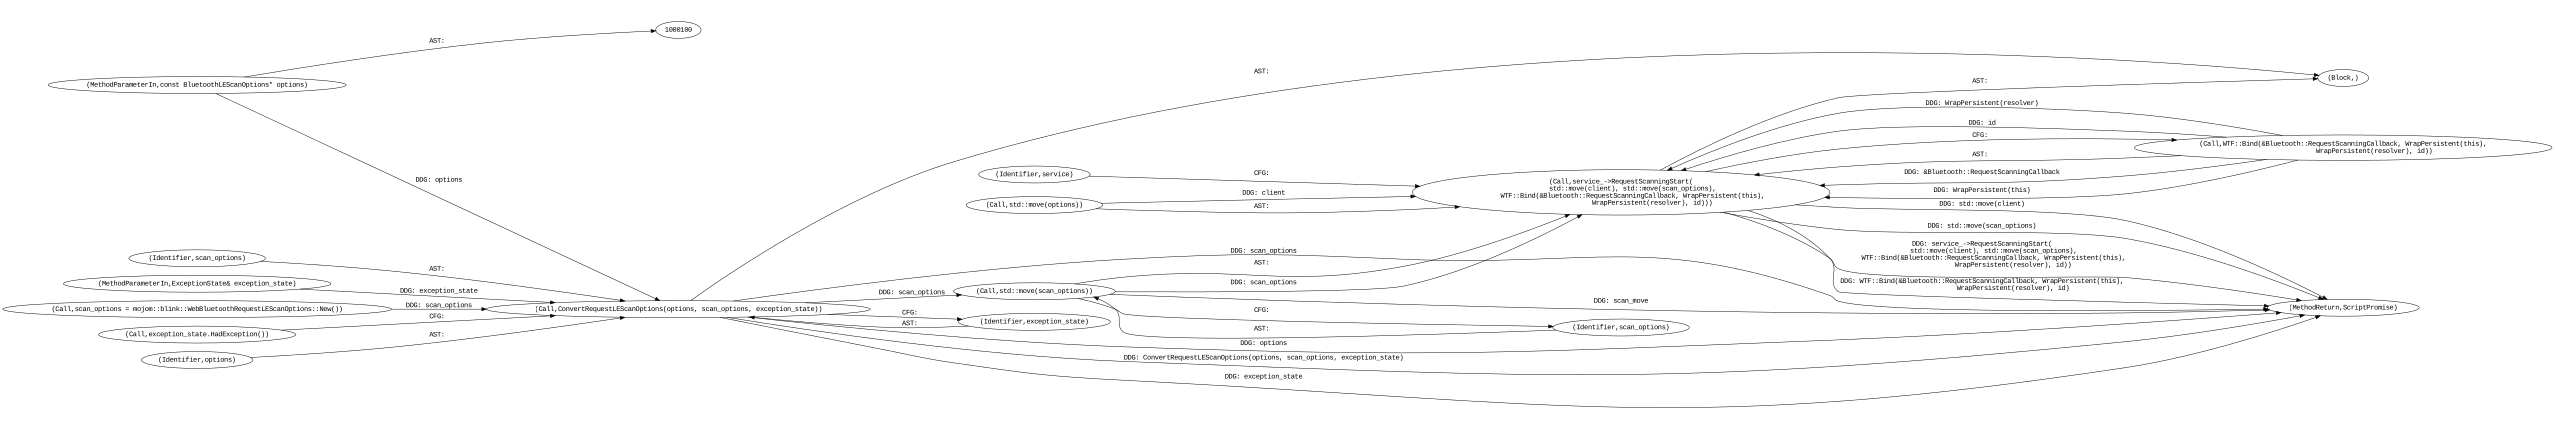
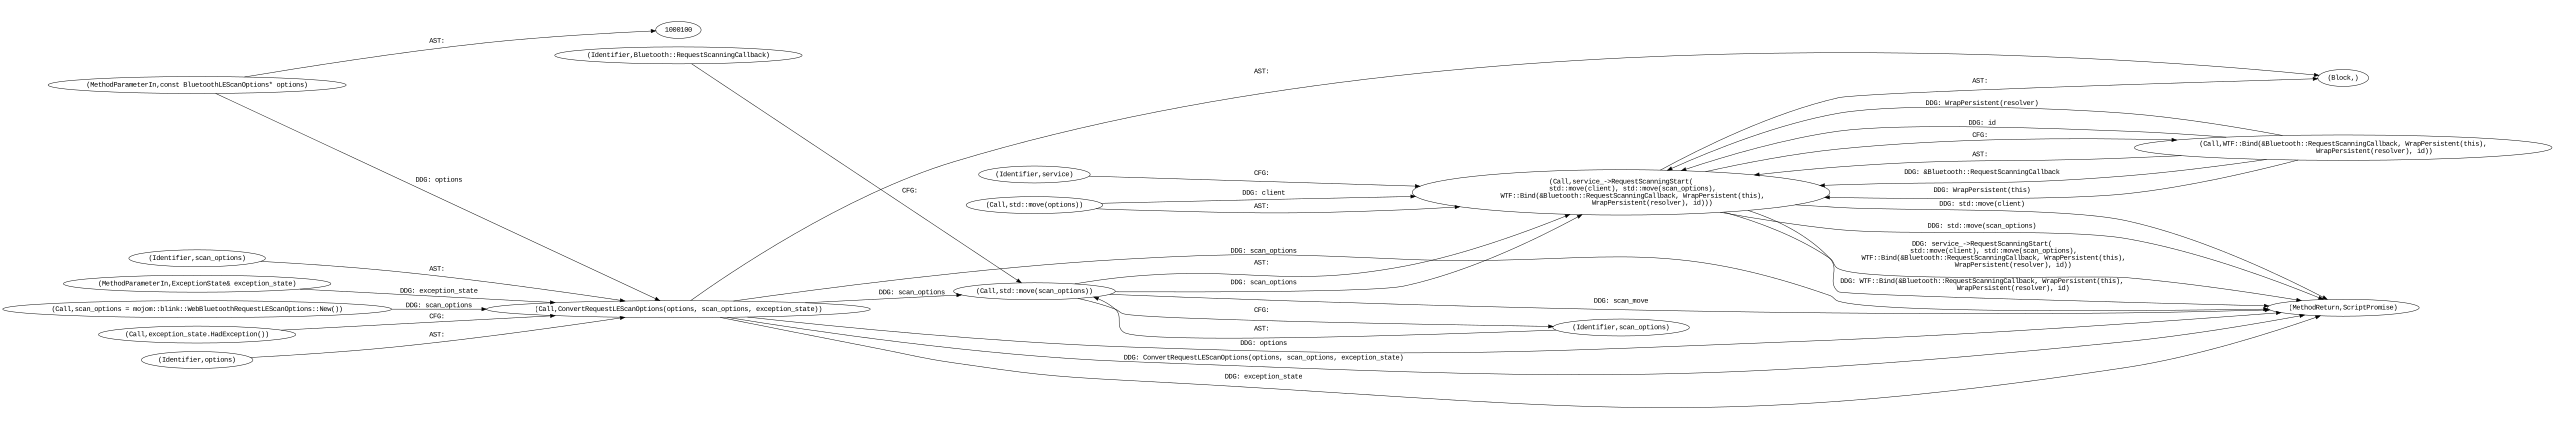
none -> (678, 55)
(1034, 322) -> none
